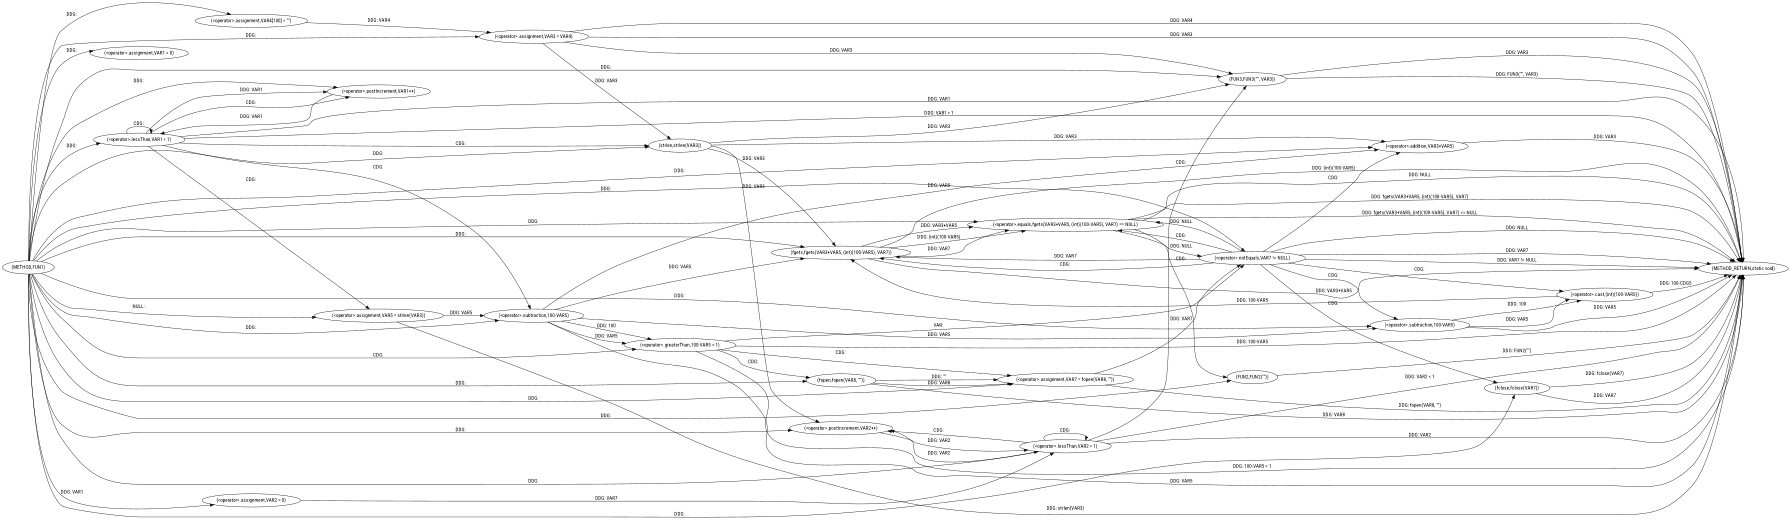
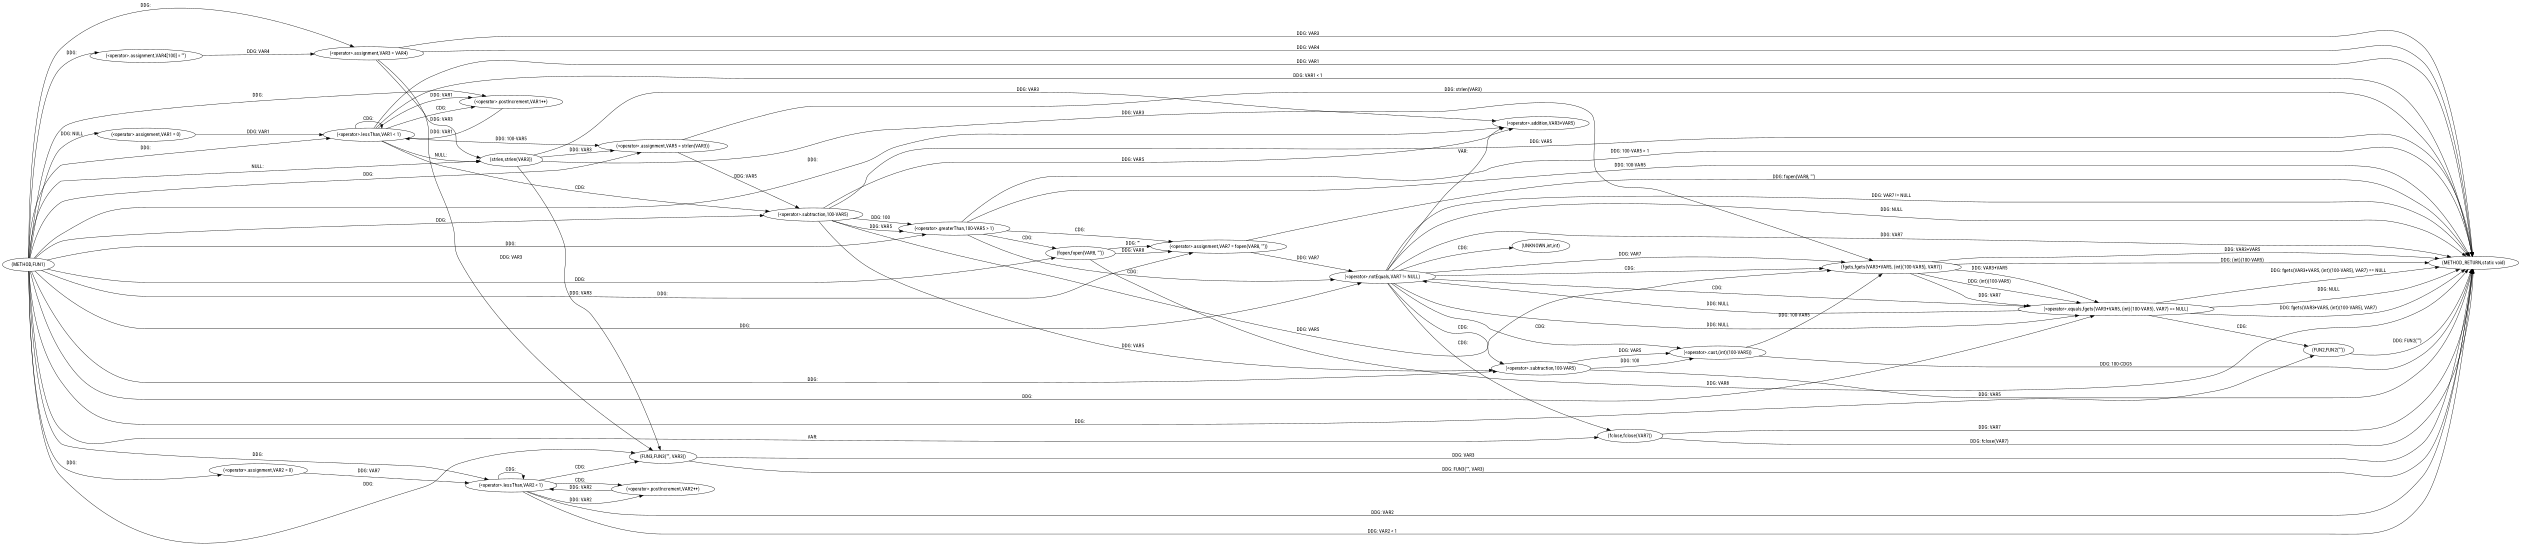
(72, 50) -> (72, 134)
none -> (258, 135)
(1635, 143) -> none
(461, 144) -> (442, 155)
(379, 154) -> (258, 167)
(1334, 178) -> (1463, 151)
(251, 180) -> (511, 139)
(419, 237) -> none
none -> (1541, 246)
(756, 288) -> (575, 154)
(139, 307) -> (369, 174)
(939, 325) -> (1133, 272)
(379, 355) -> (511, 244)
(345, 433) -> none
(72, 492) -> (72, 463)
(680, 514) -> (813, 437)
